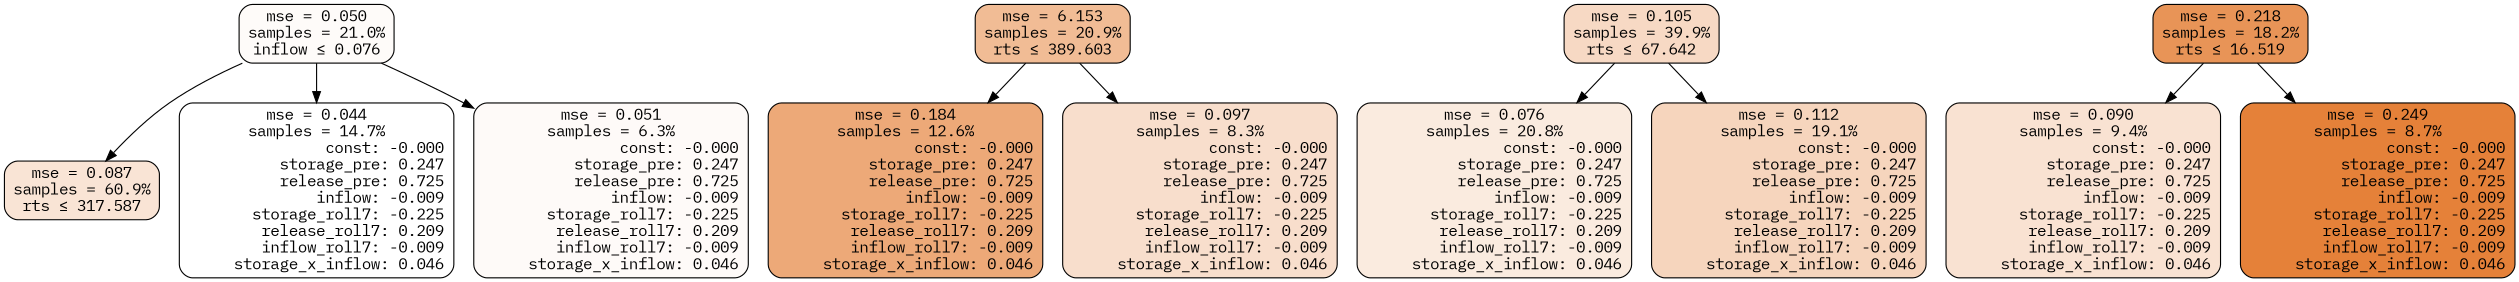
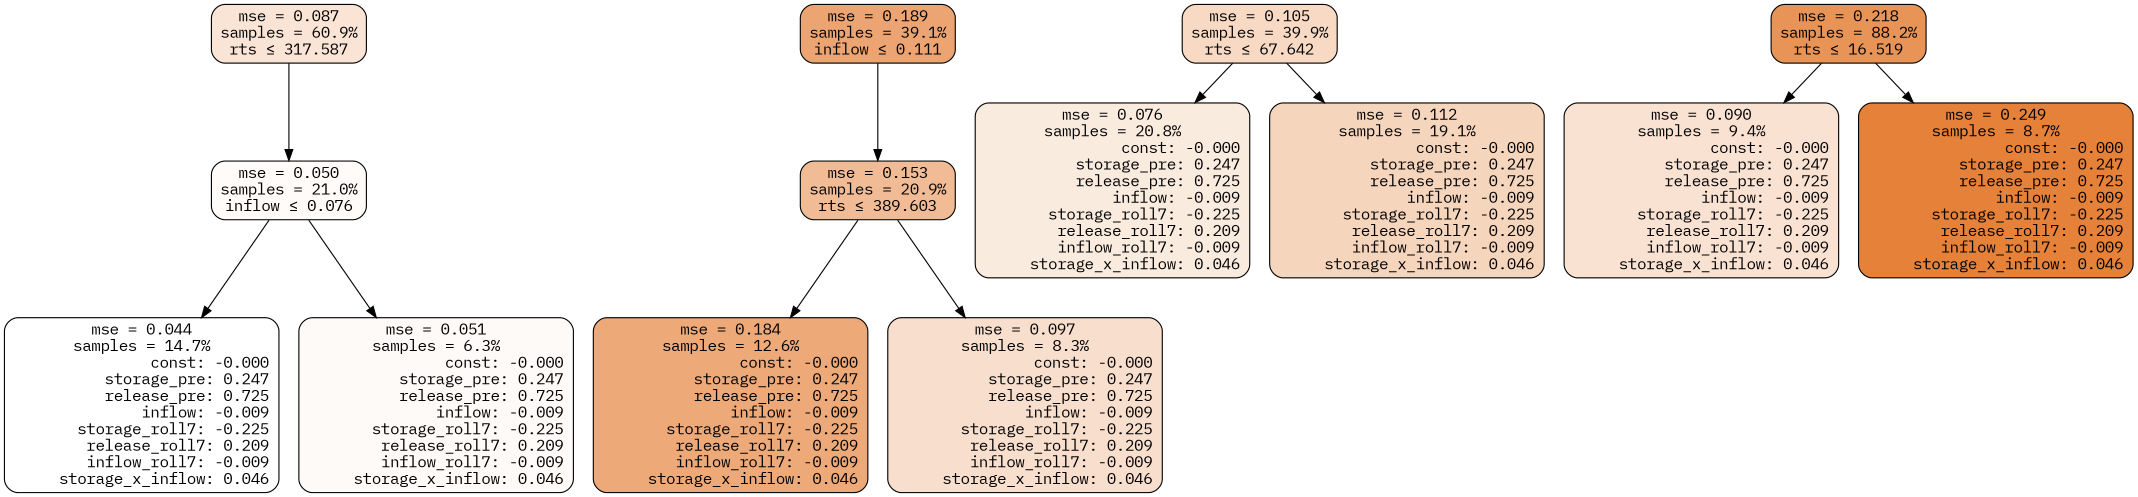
none -> (878, 34)
(1053, 34) -> (878, 190)
(2230, 34) -> (1849, 34)
(173, 101) -> (289, 106)
